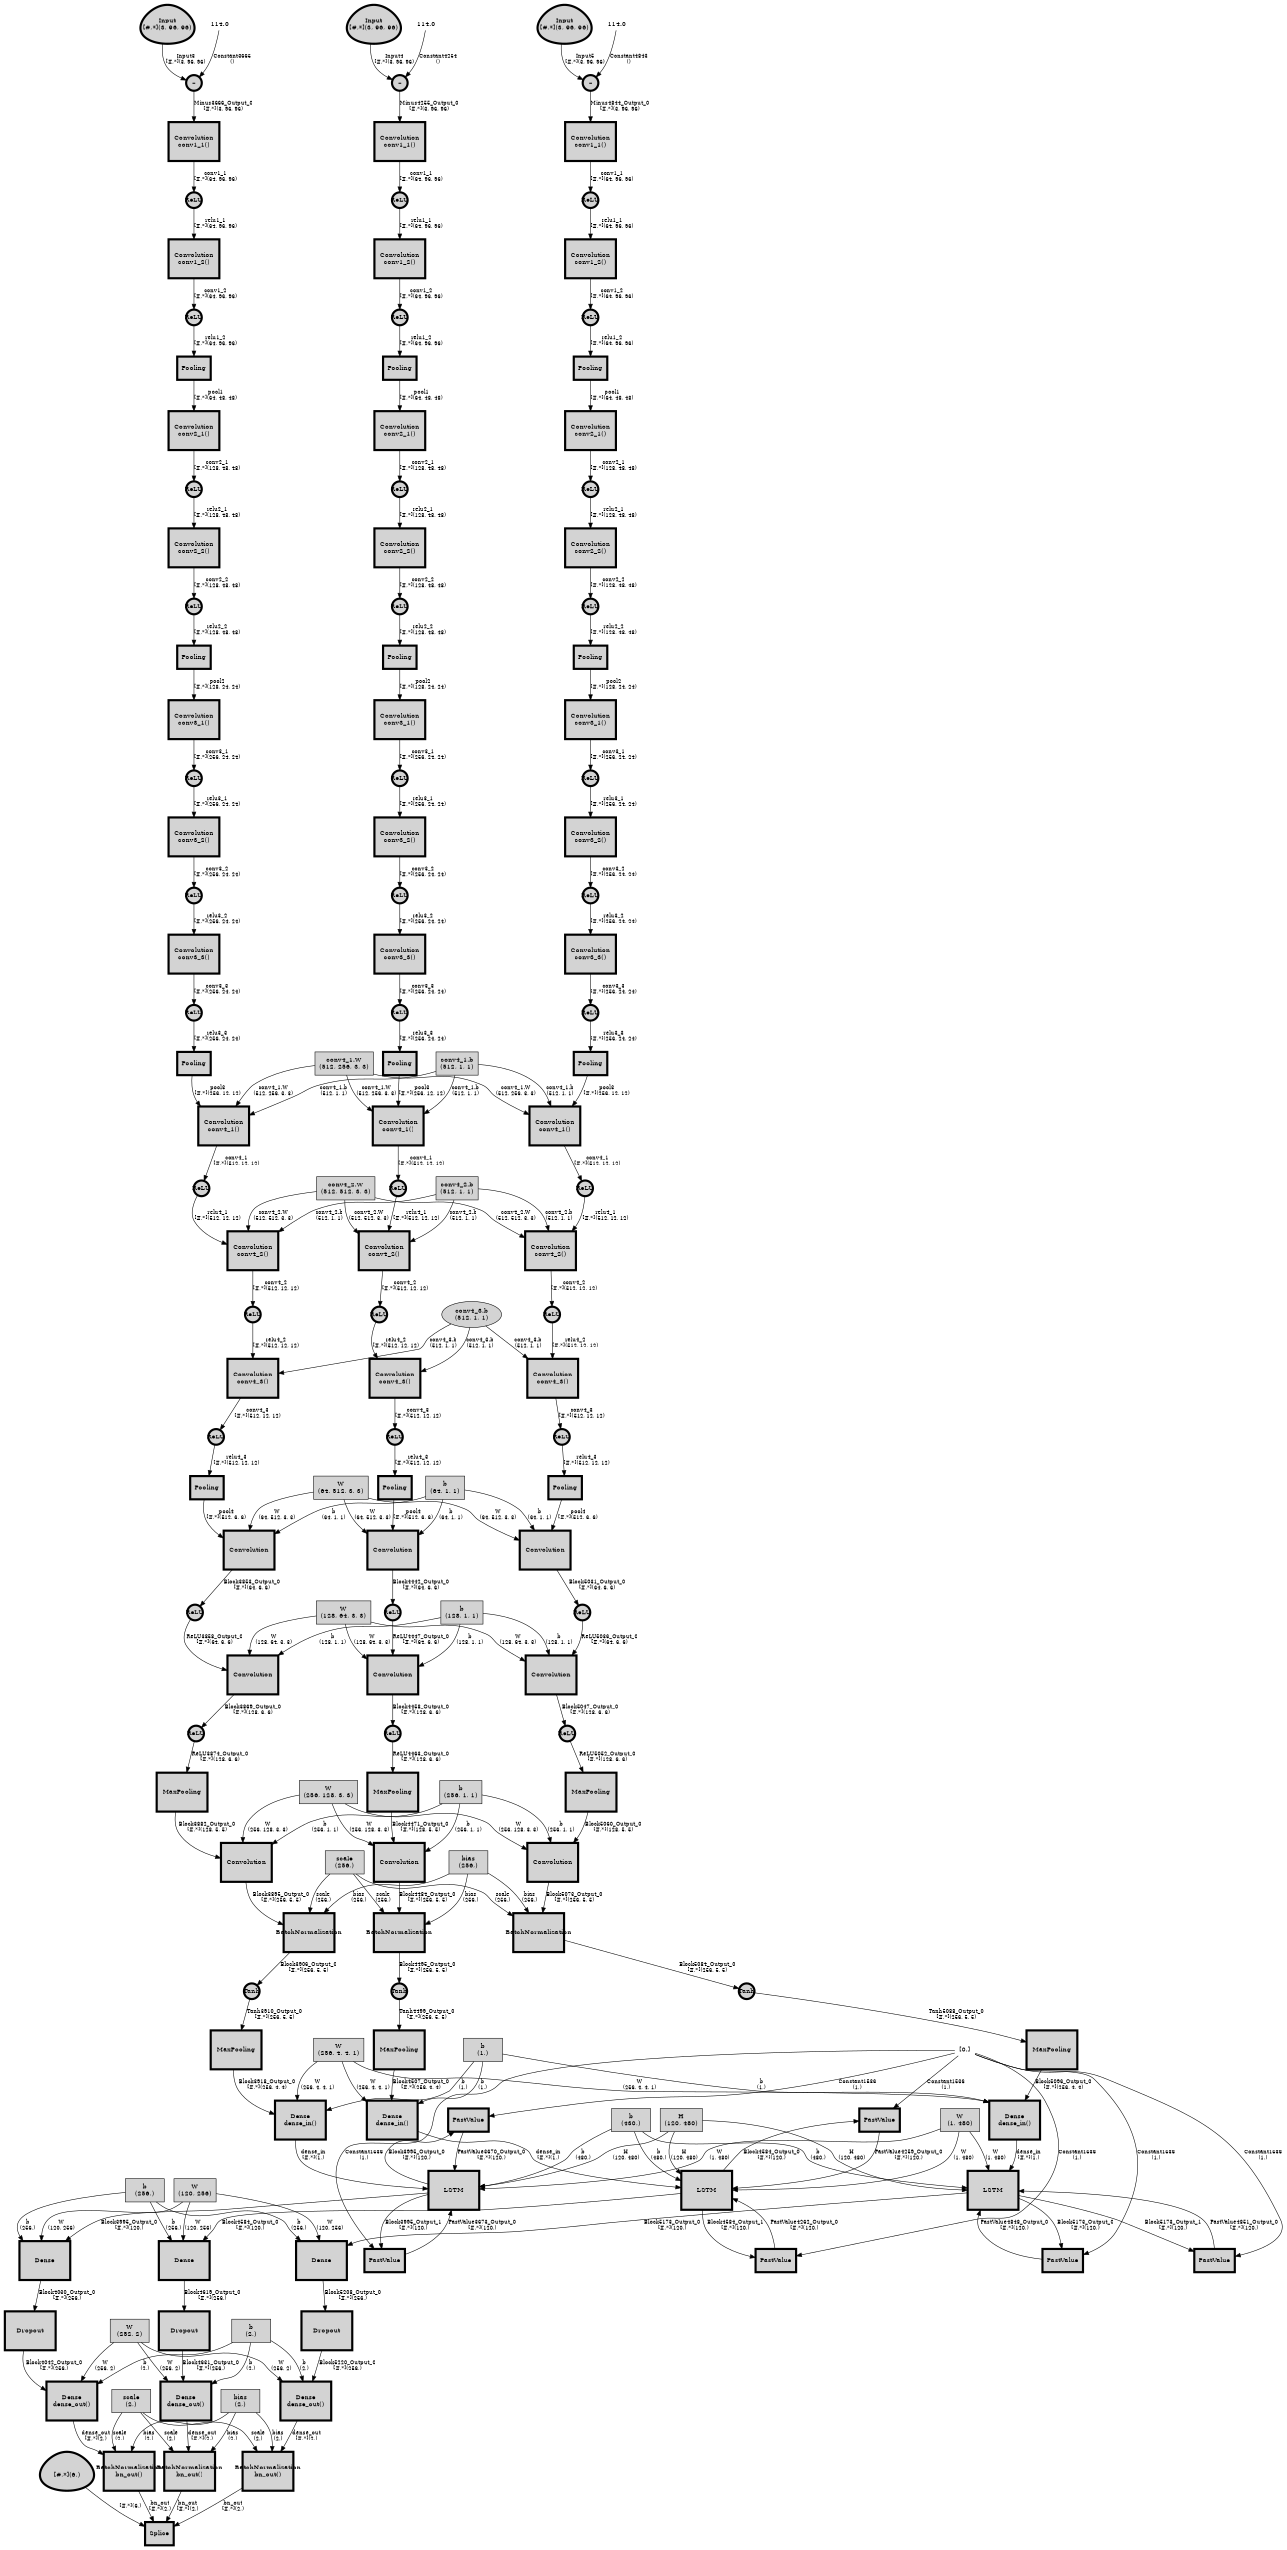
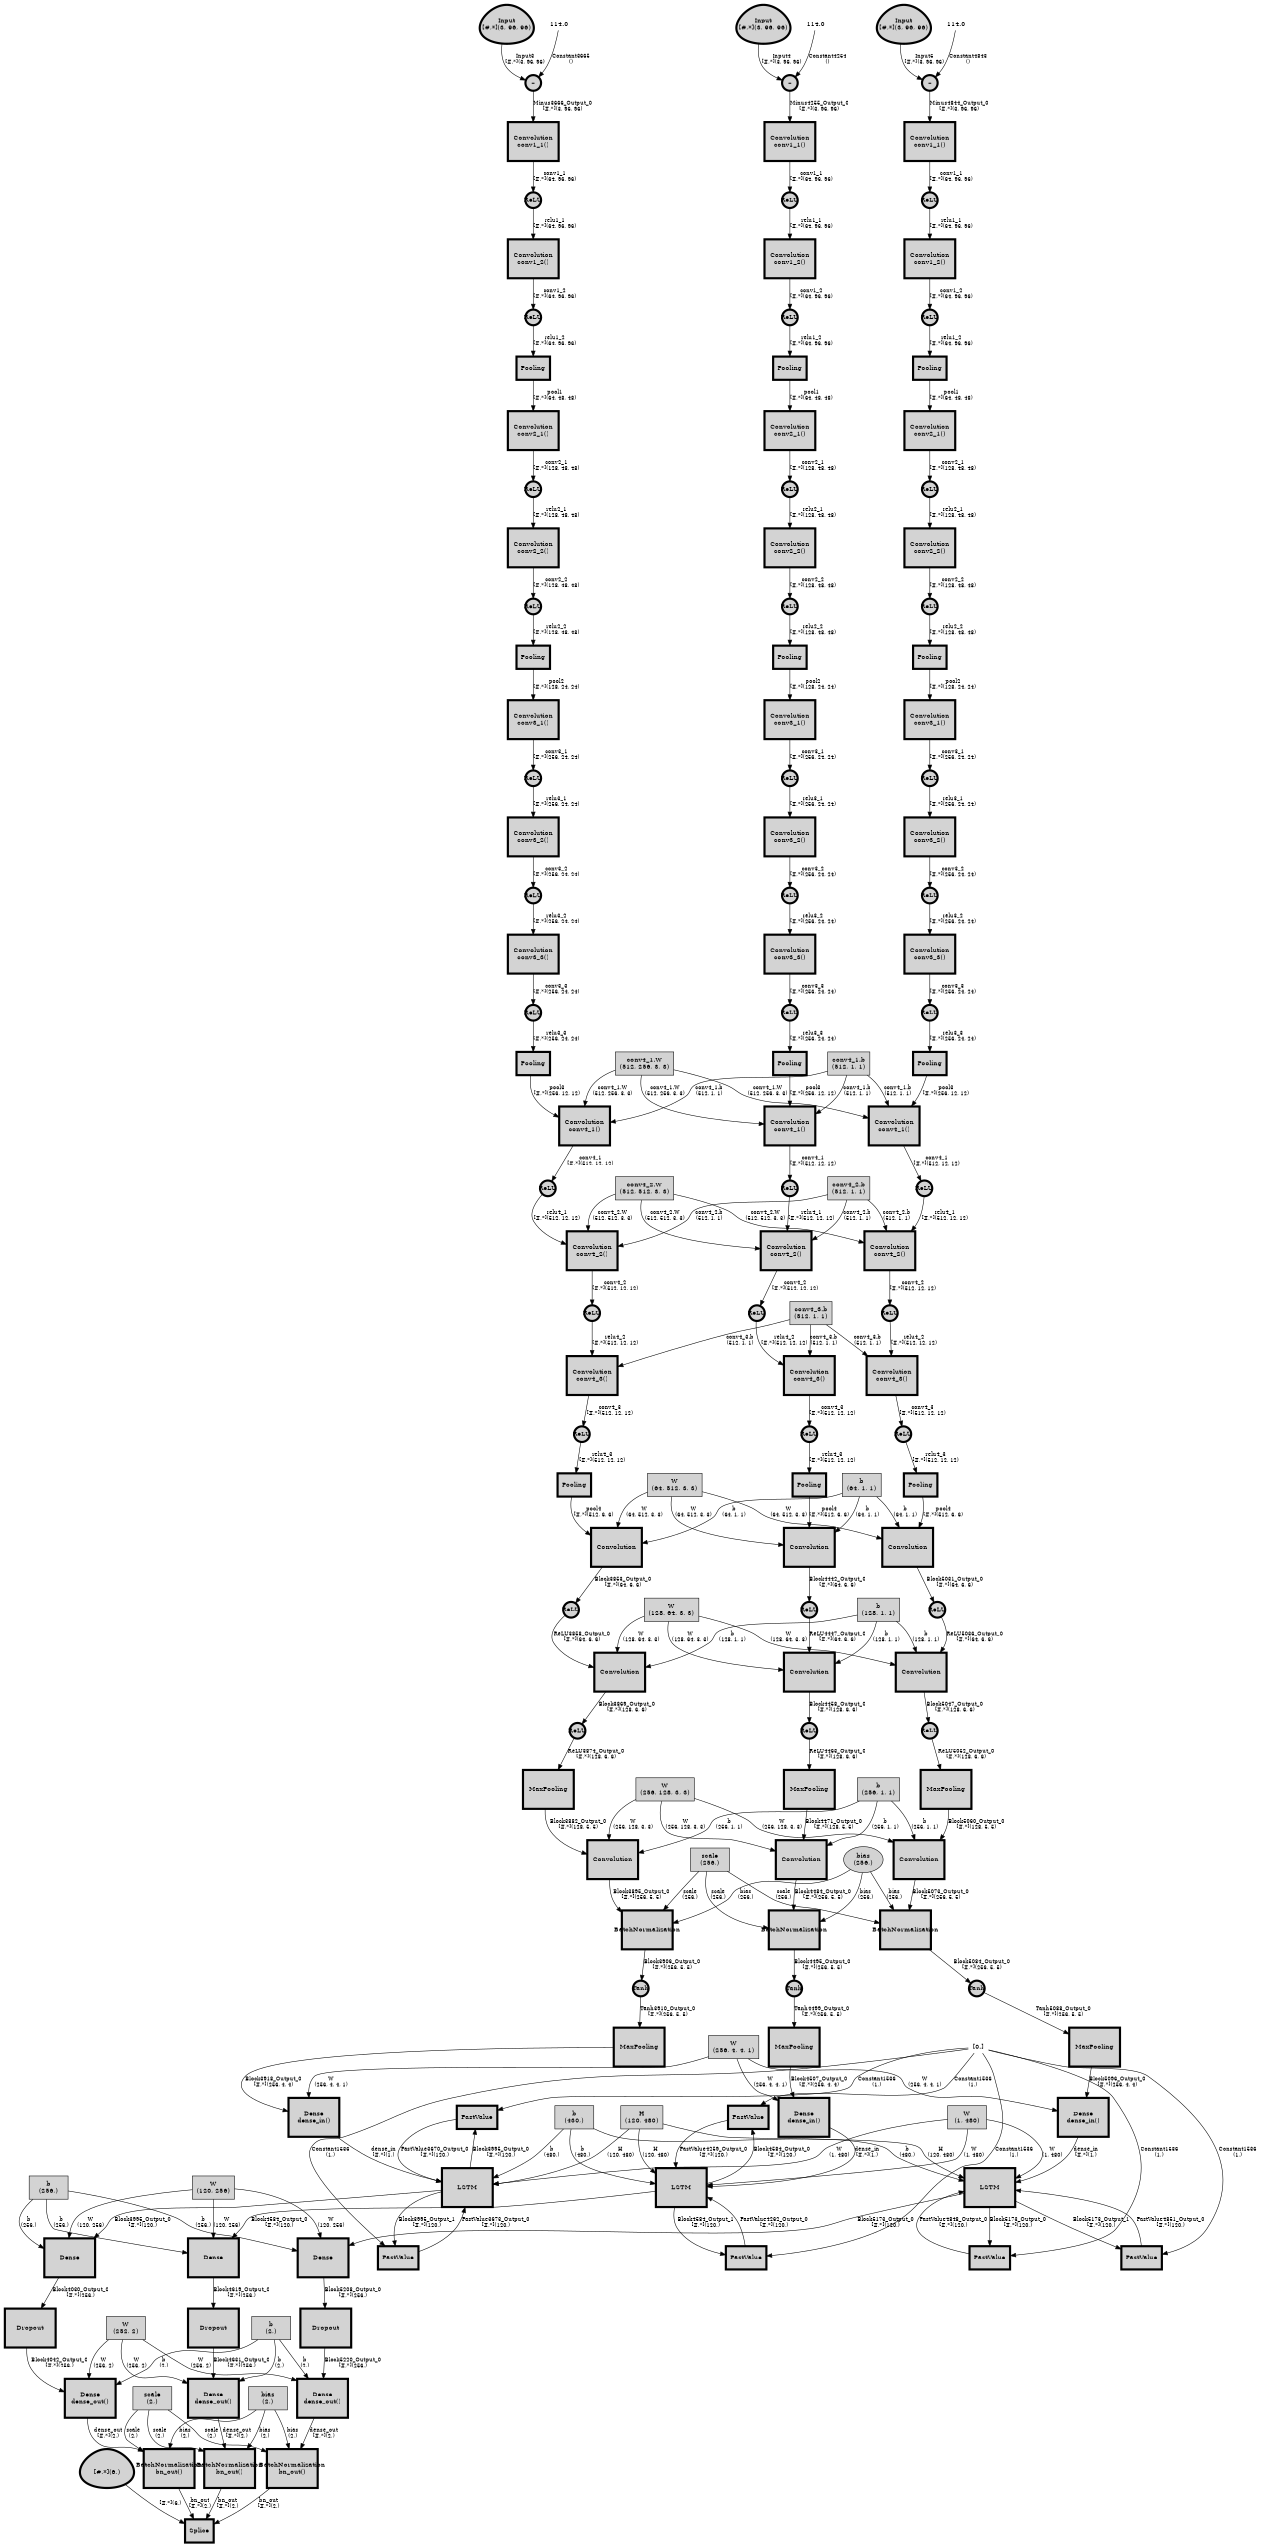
(472, 1315) -> (811, 1313)
(468, 1862) -> (863, 1860)
(483, 2050) -> none
